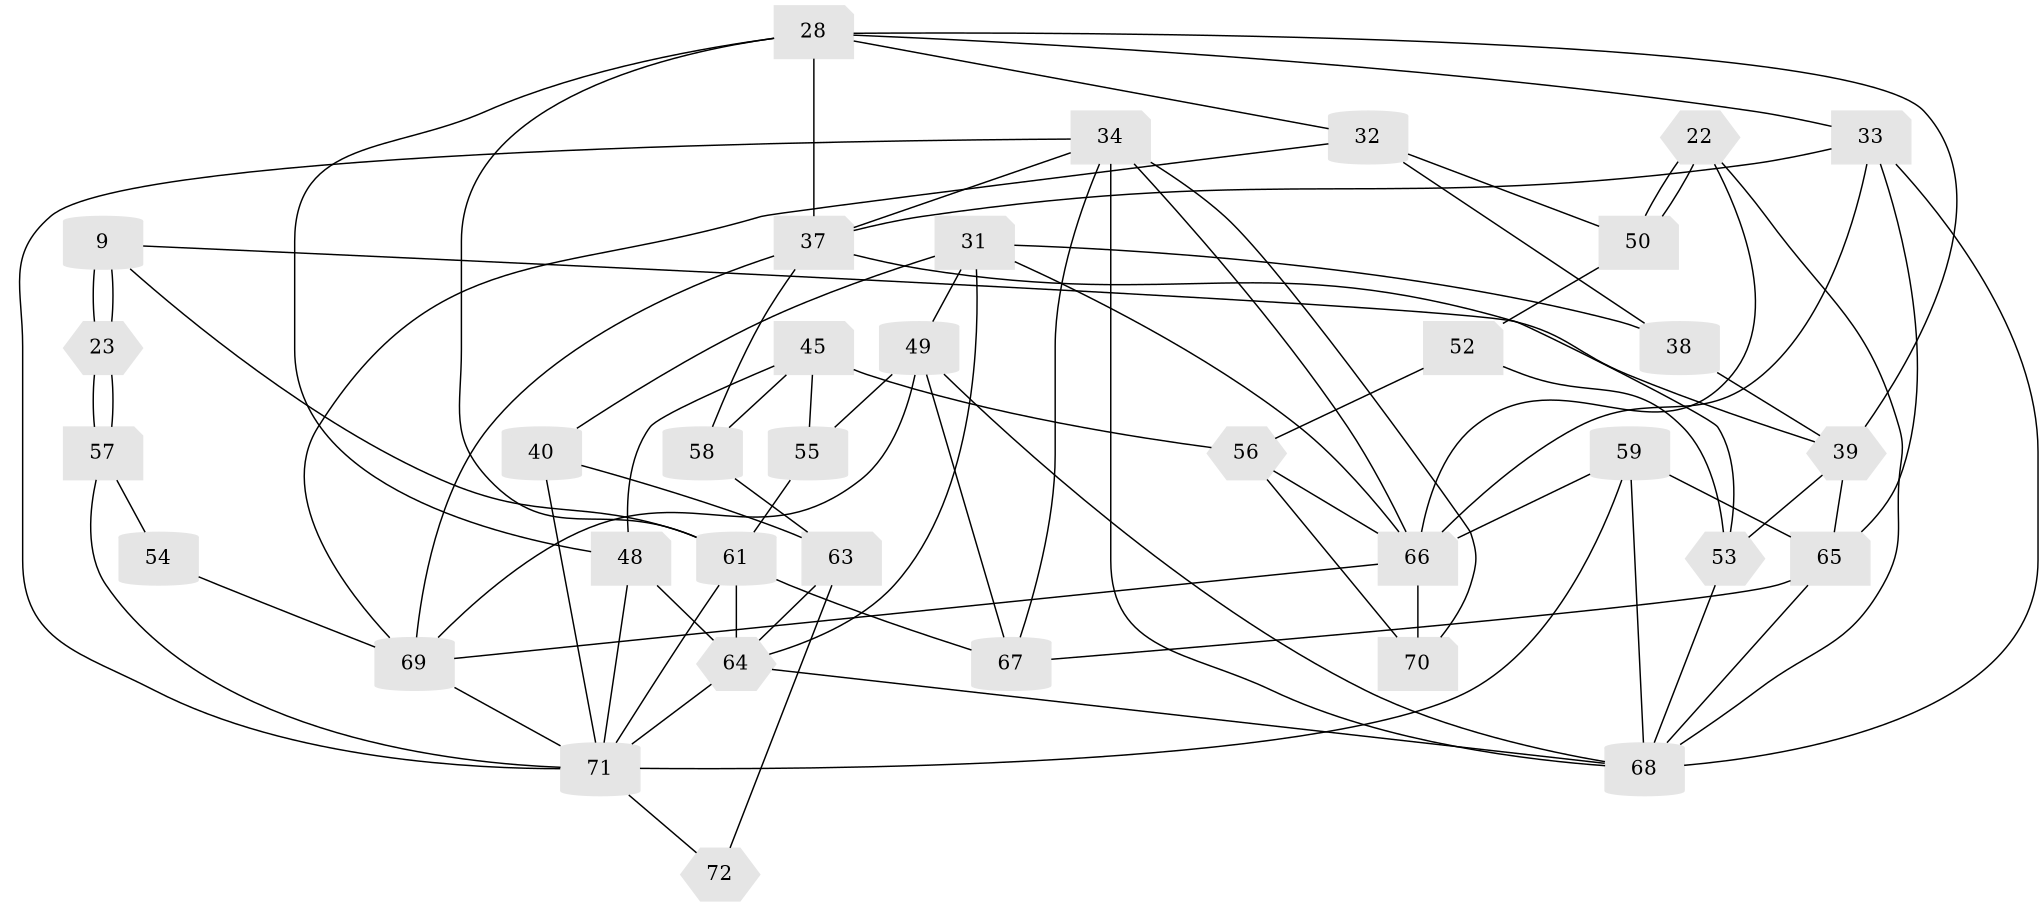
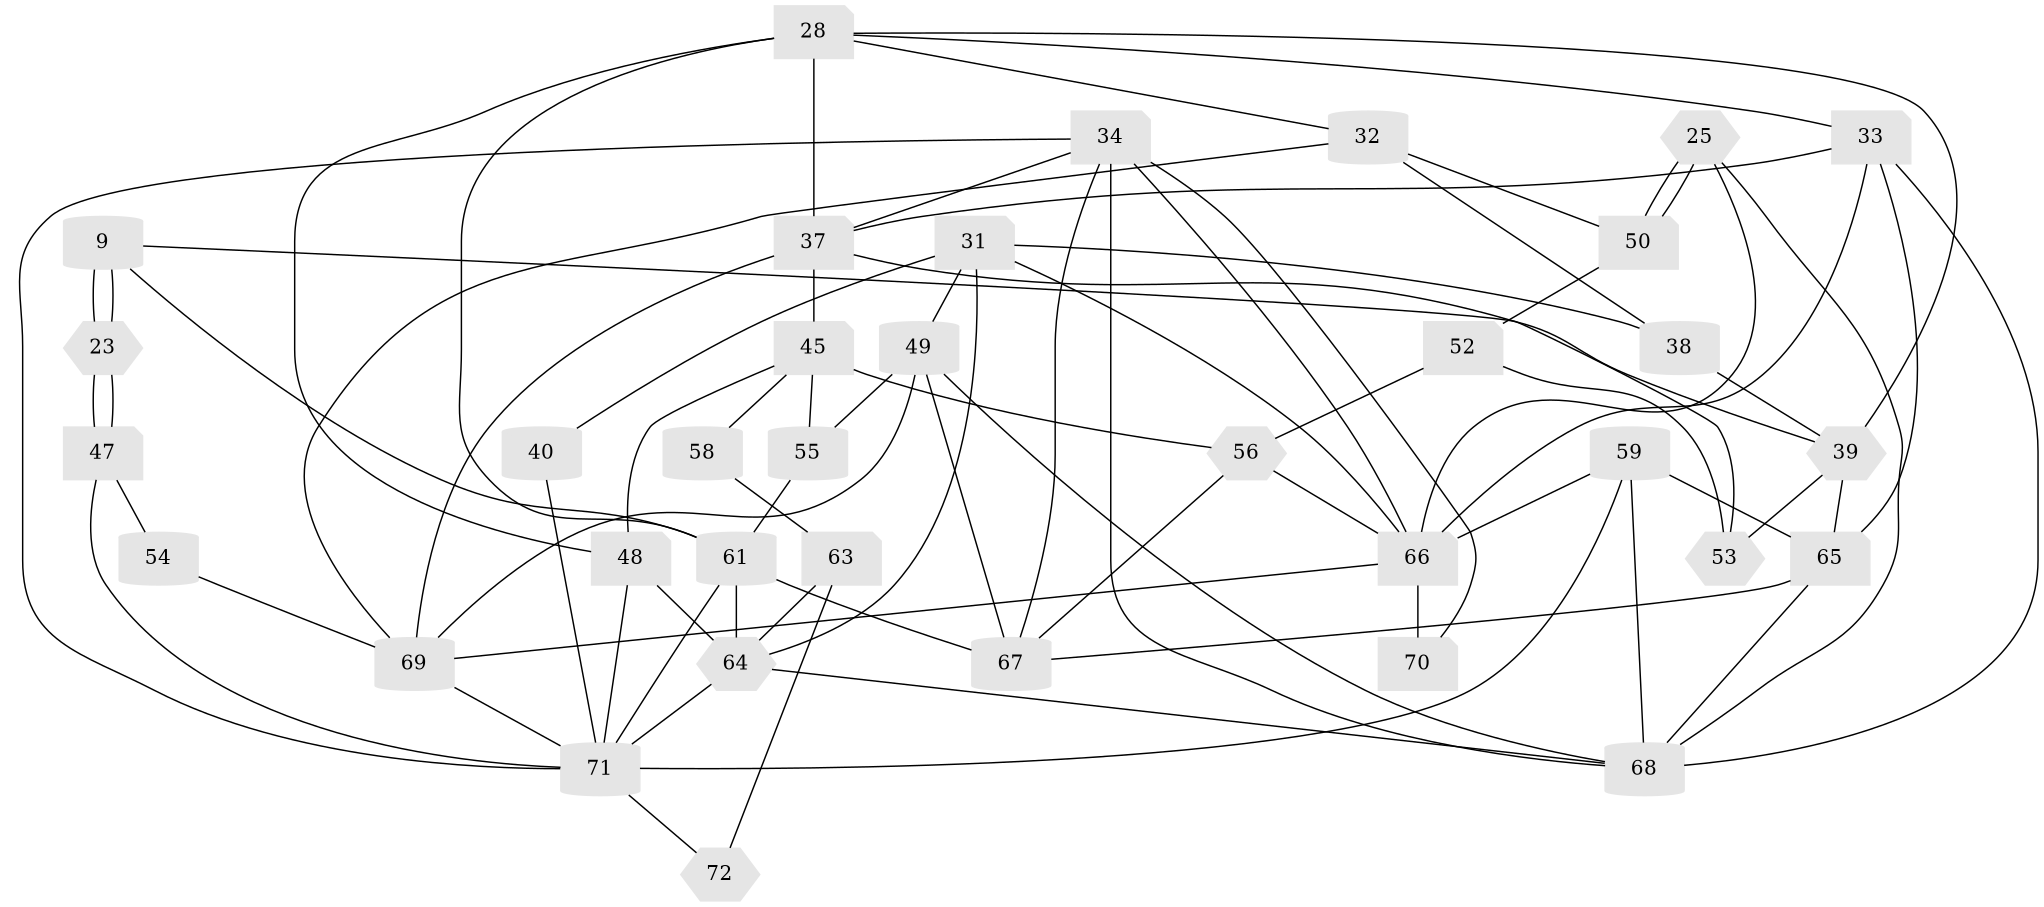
(1700, 137) -> (1700, 137)
(749, 345) -> (814, 289)
(103, 453) -> (103, 453)
(693, 499) -> none
(1332, 558) -> (1131, 557)
(1685, 664) -> none
